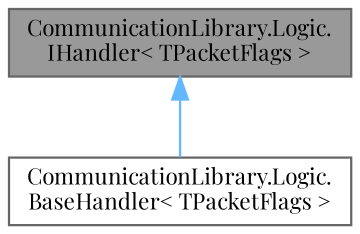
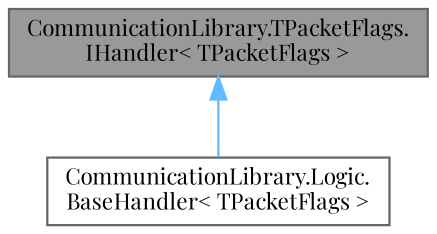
(180, 43) -> (218, 43)
